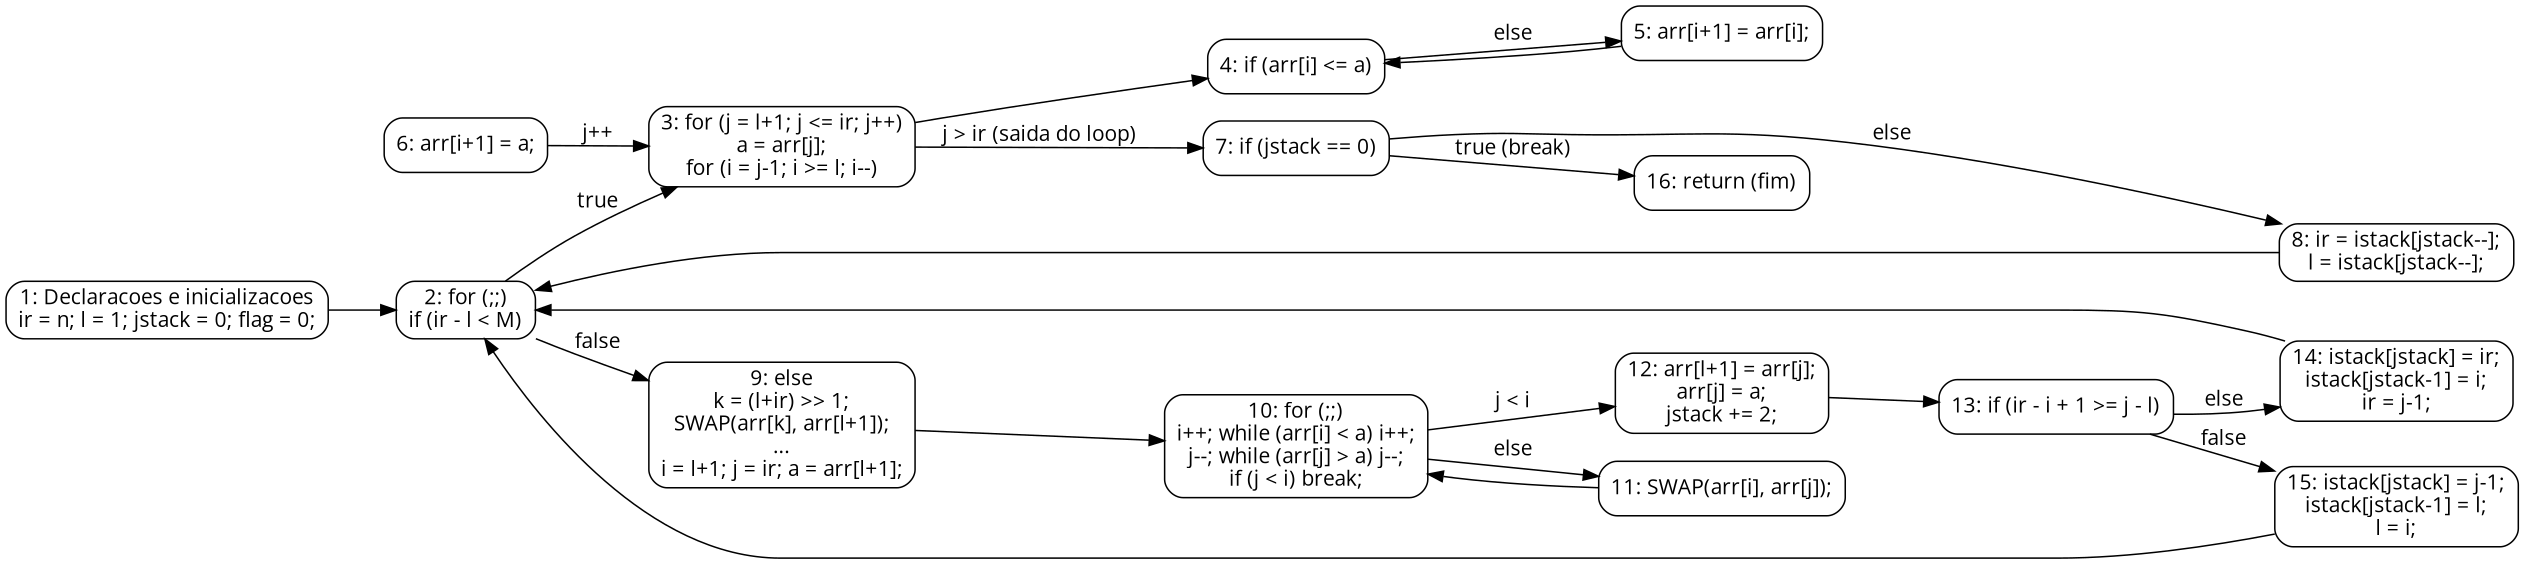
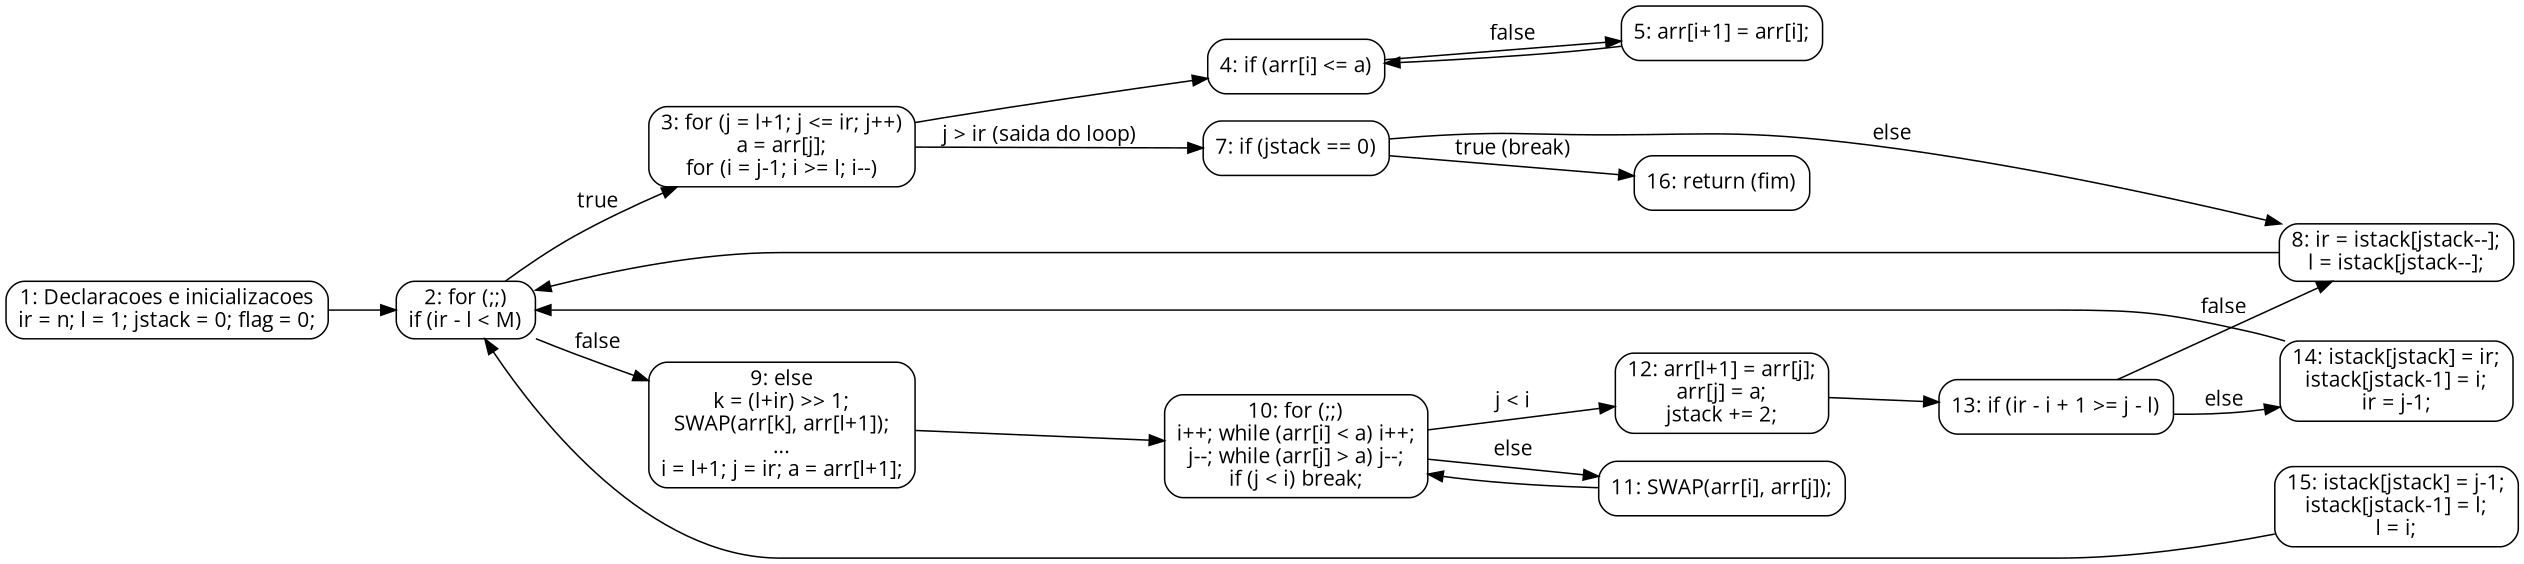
(1513, 34) -> (1513, 34)
(466, 145) -> none
(2205, 450) -> (2213, 336)
